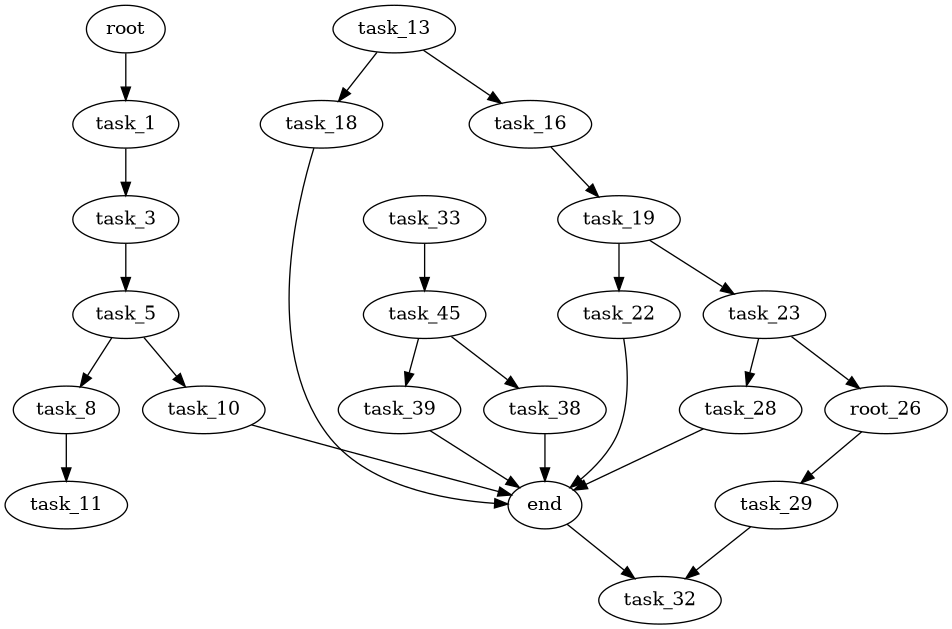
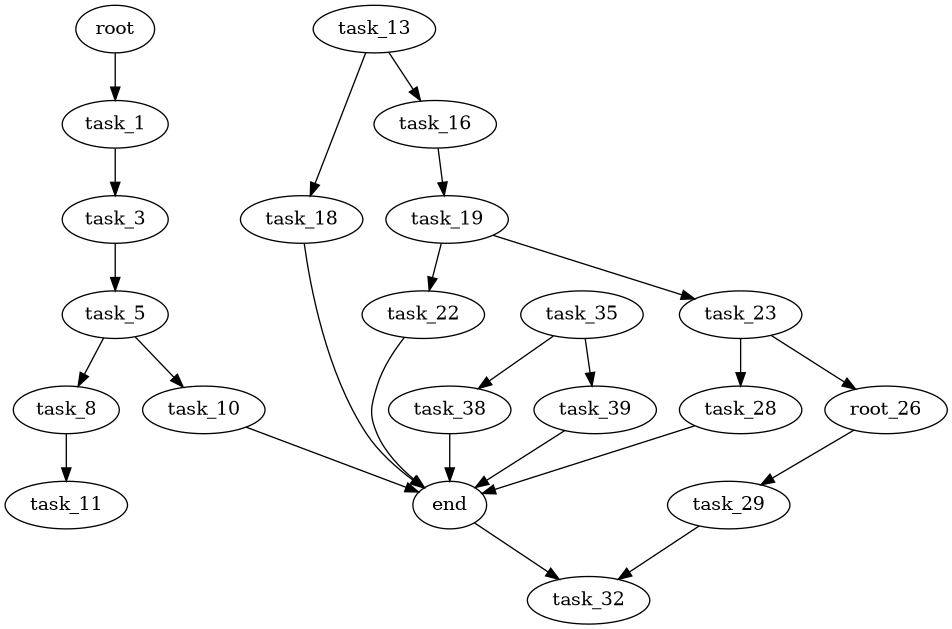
(425, 219) -> none
(425, 315) -> (582, 315)
